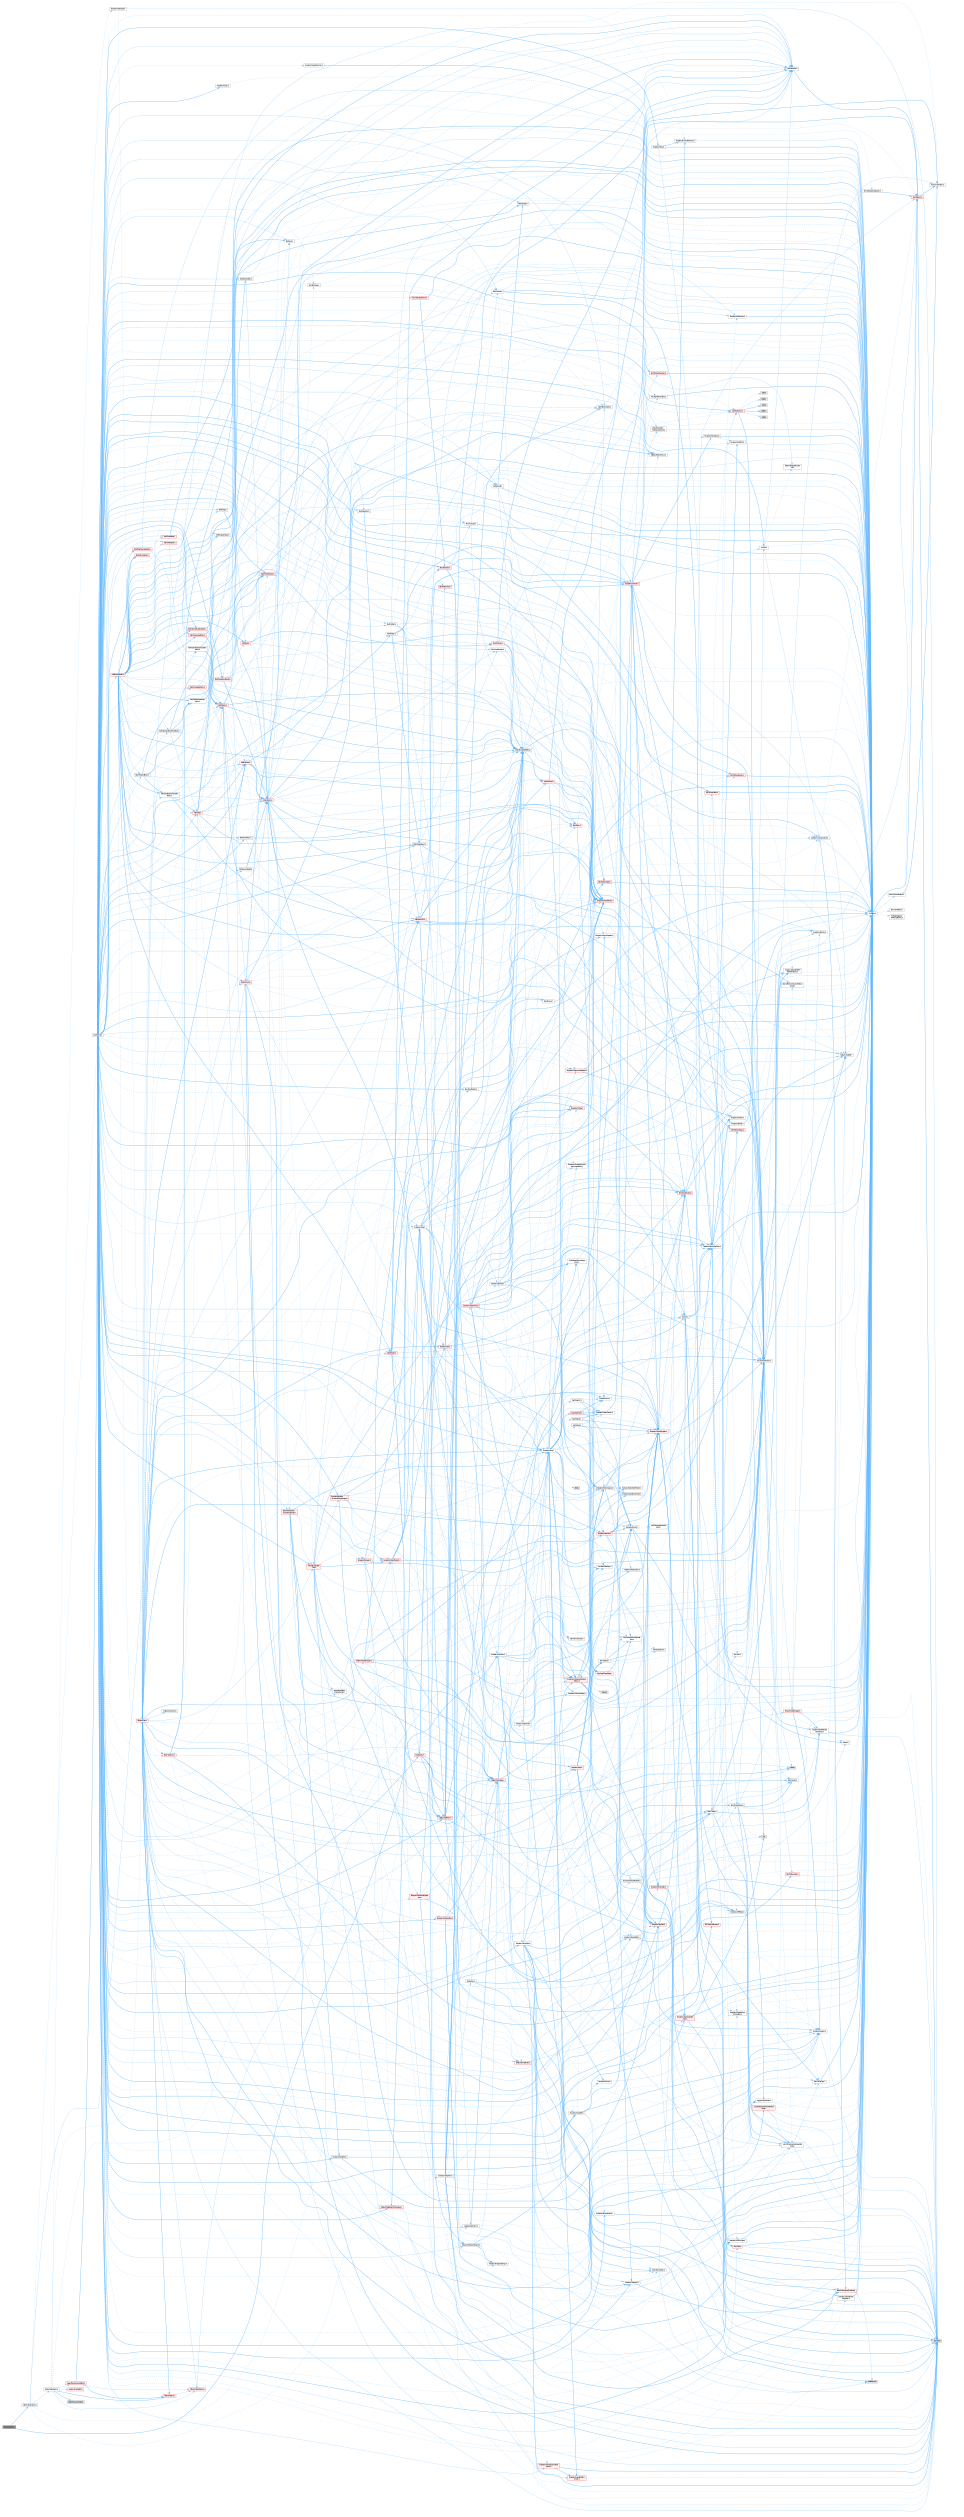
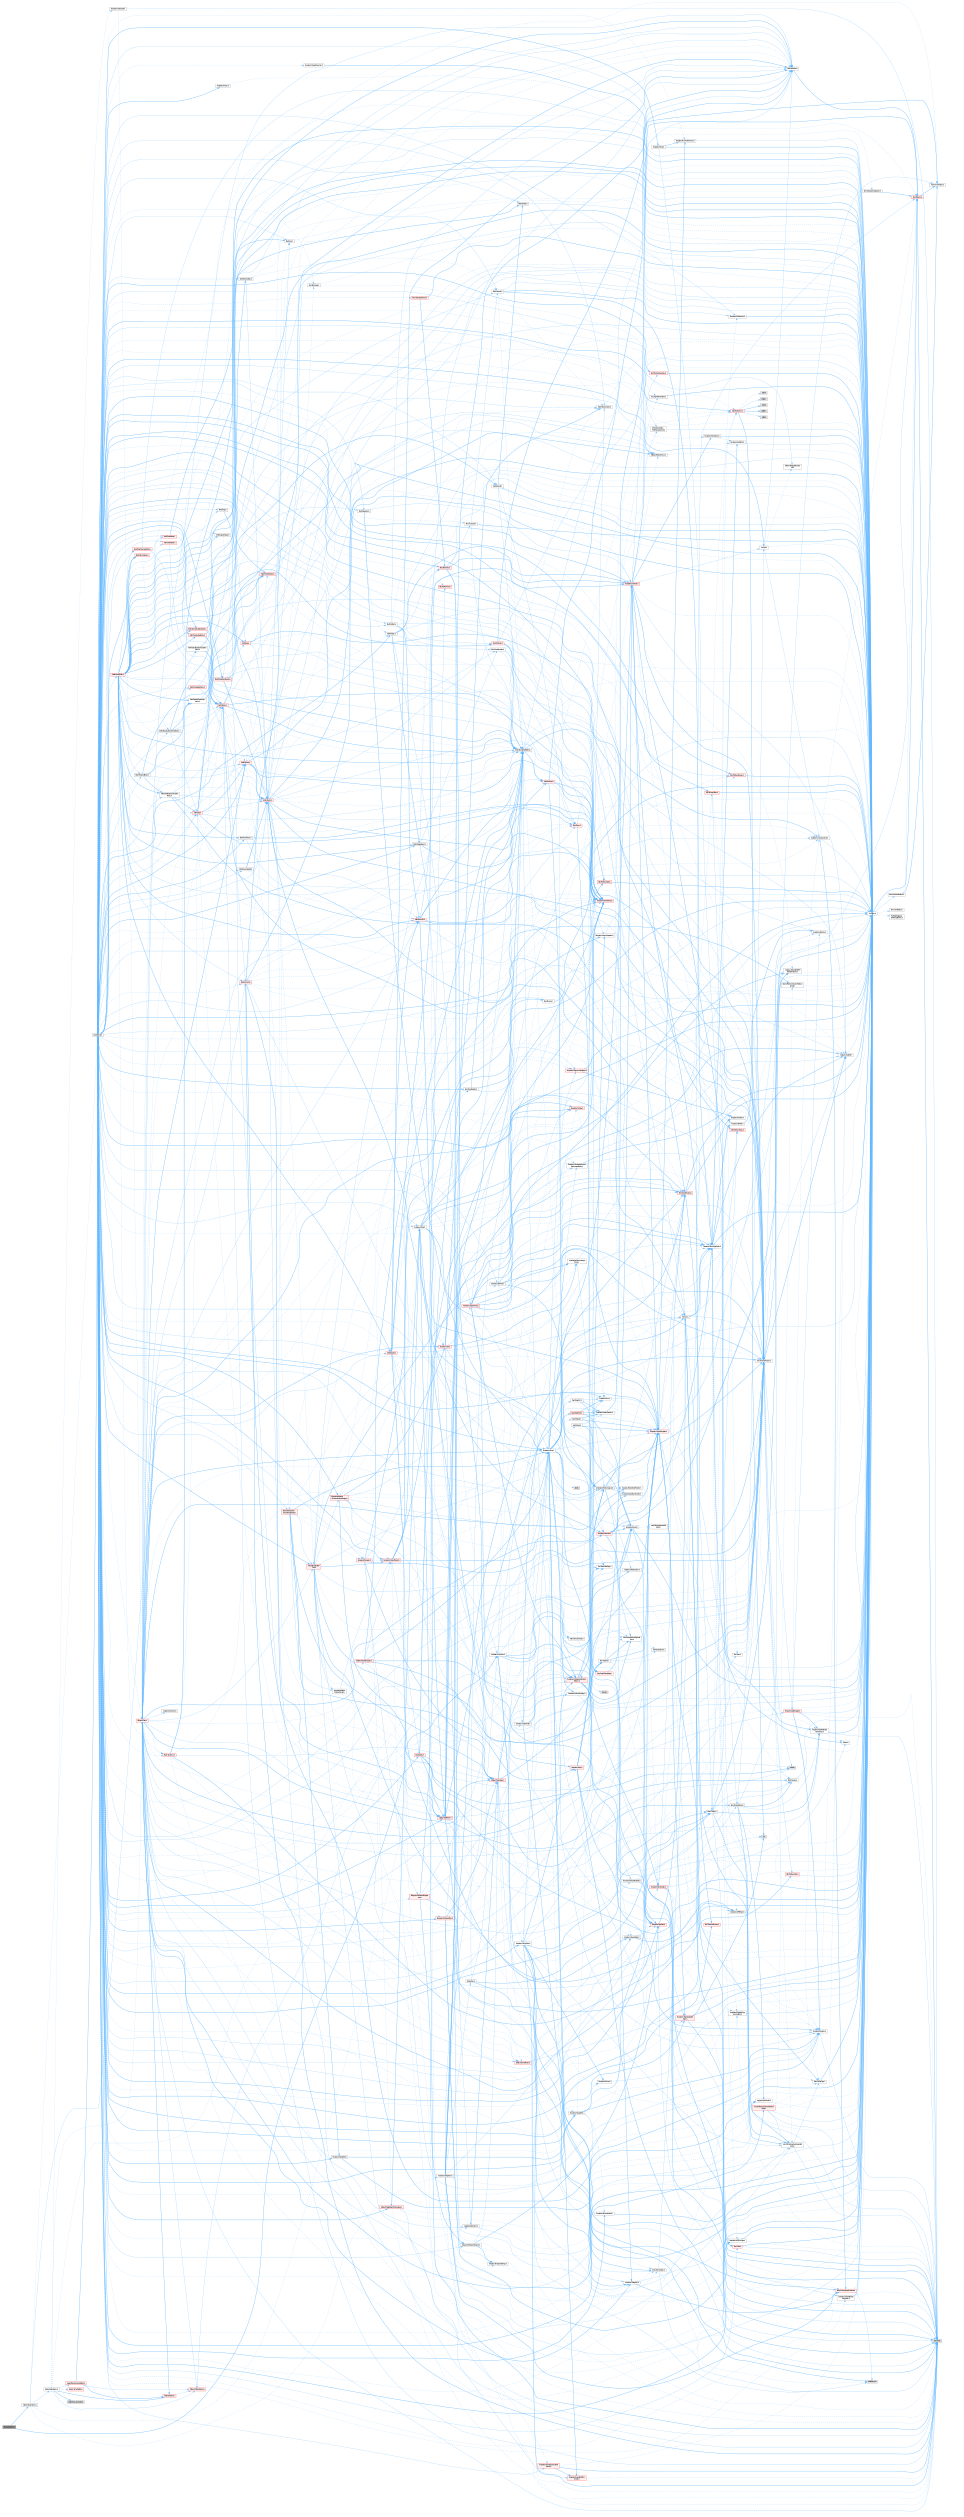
(421, 509) -> (370, 593)
(105, 1664) -> (106, 1429)
